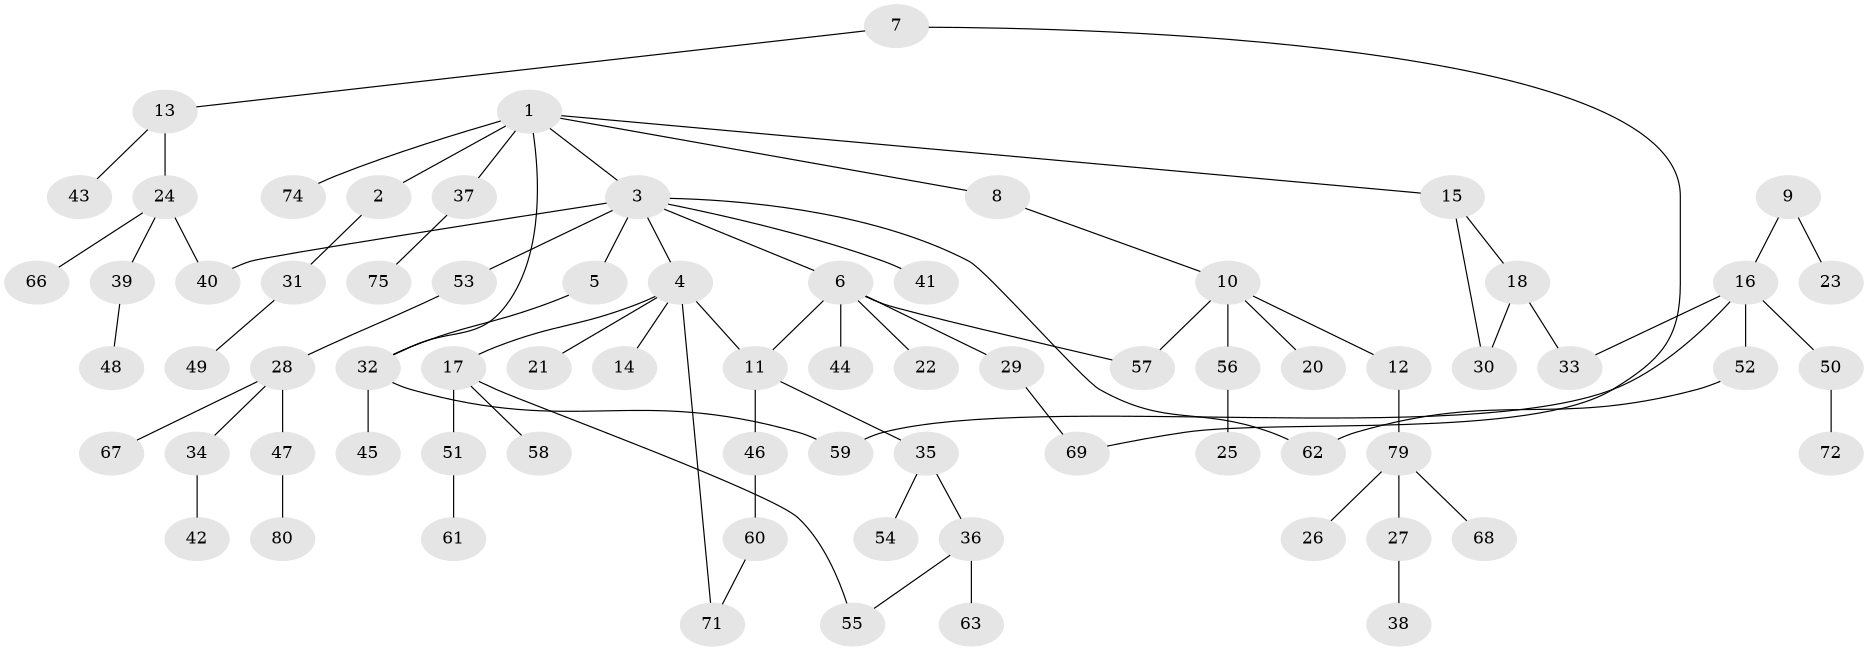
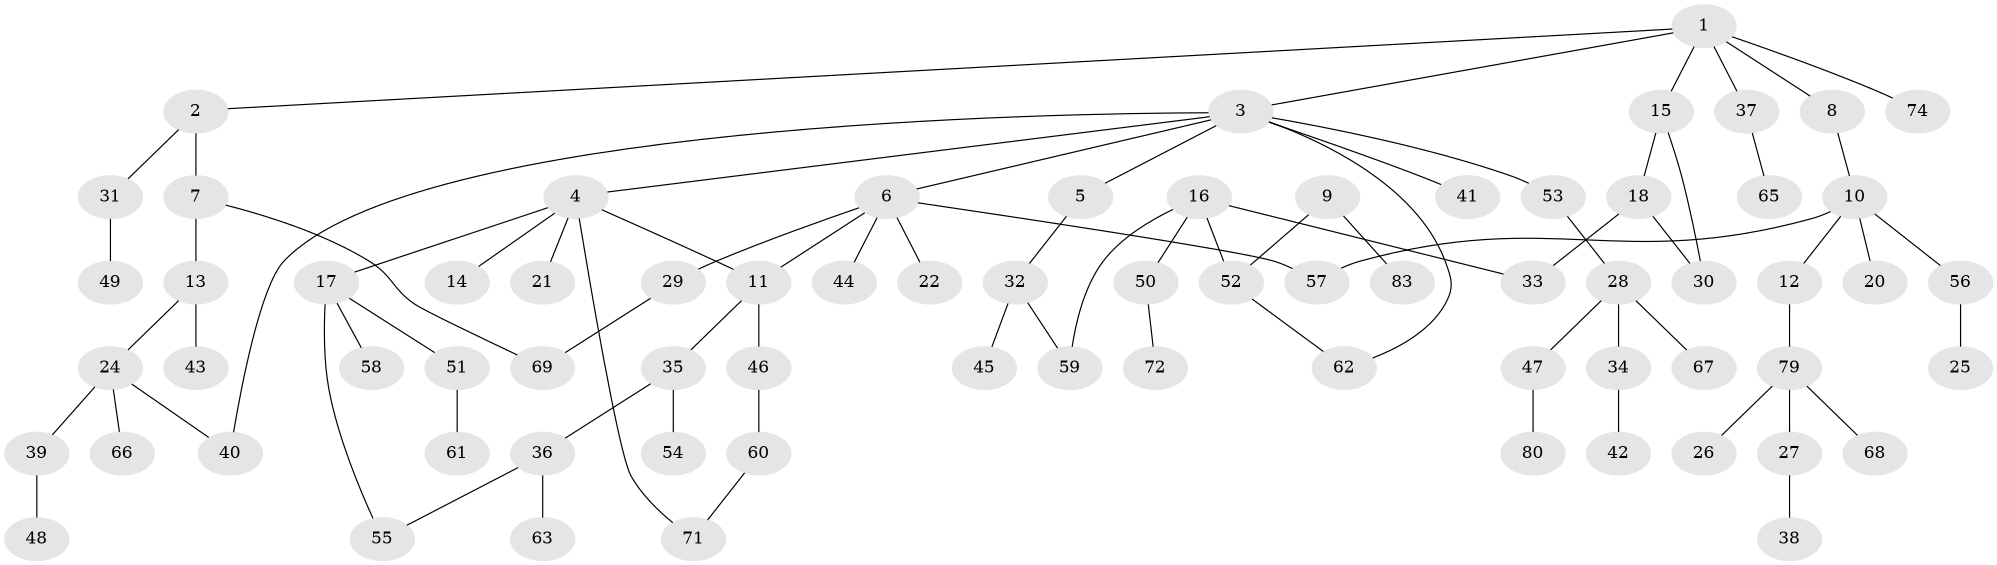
none -> (196, 154)
(1767, 240) -> (1280, 240)
(379, 283) -> (1769, 197)
(520, 283) -> none
(1831, 283) -> (1402, 283)
